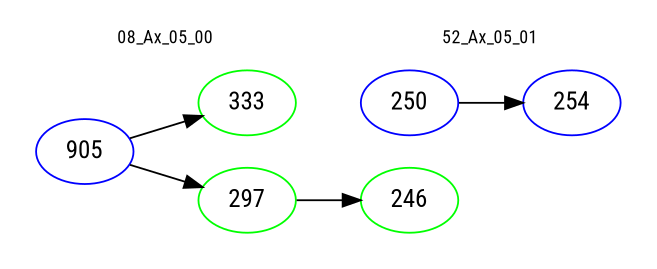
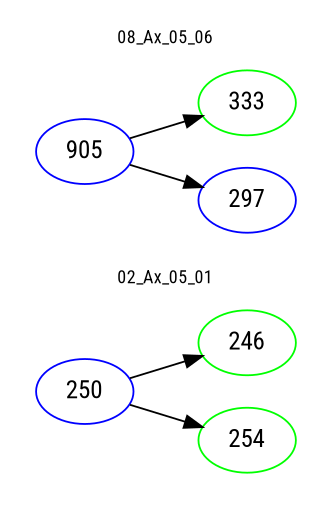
(166, 39) -> (166, 39)
(491, 39) -> (166, 279)
(572, 103) -> (247, 440)
(247, 200) -> (247, 200)
(322, 200) -> (157, 370)
